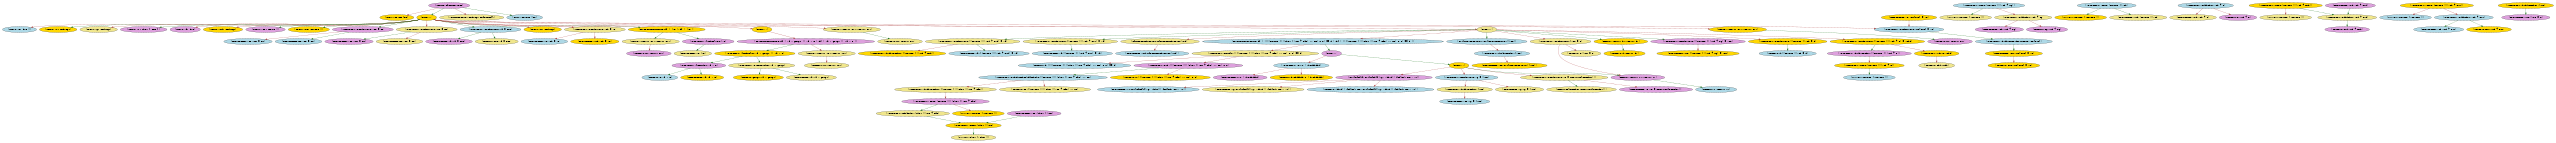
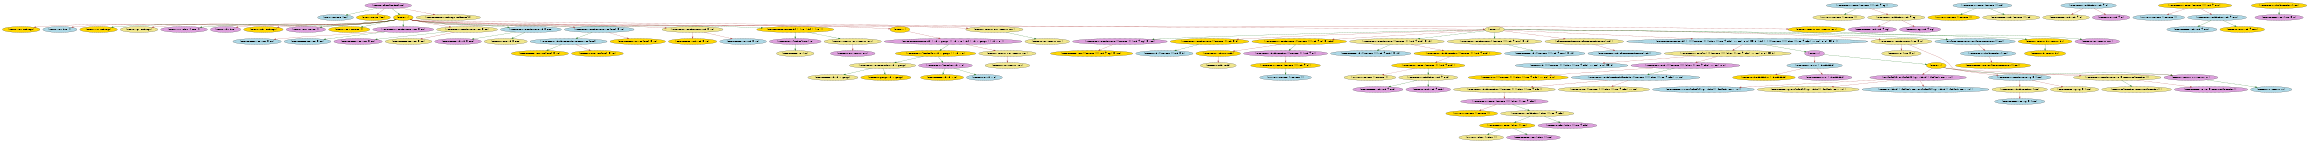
(449, 6) -> (388, 6)
(2349, 11) -> (1404, 83)
(1909, 23) -> (618, 35)
none -> (1444, 59)
(2014, 59) -> (582, 47)
(1005, 119) -> (1520, 131)
none -> (1567, 126)
